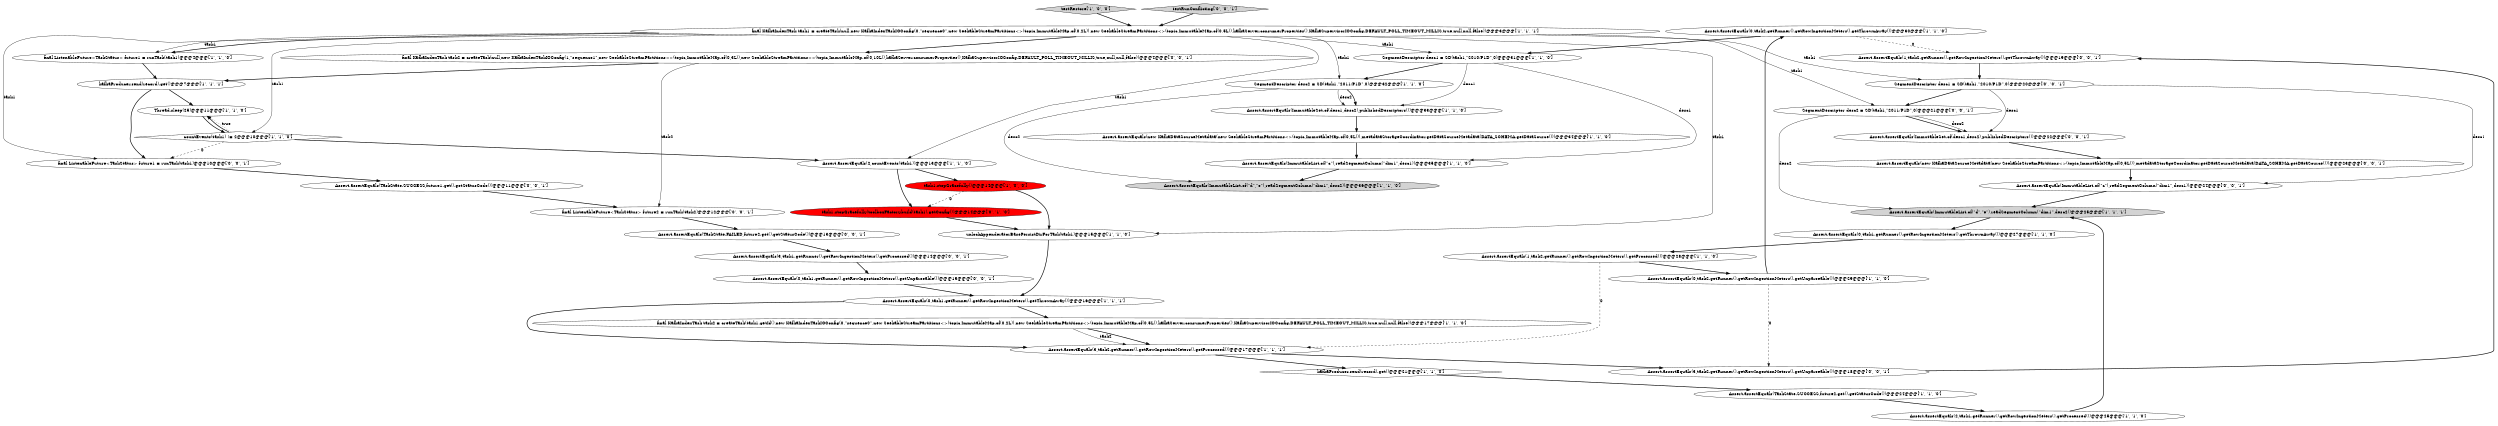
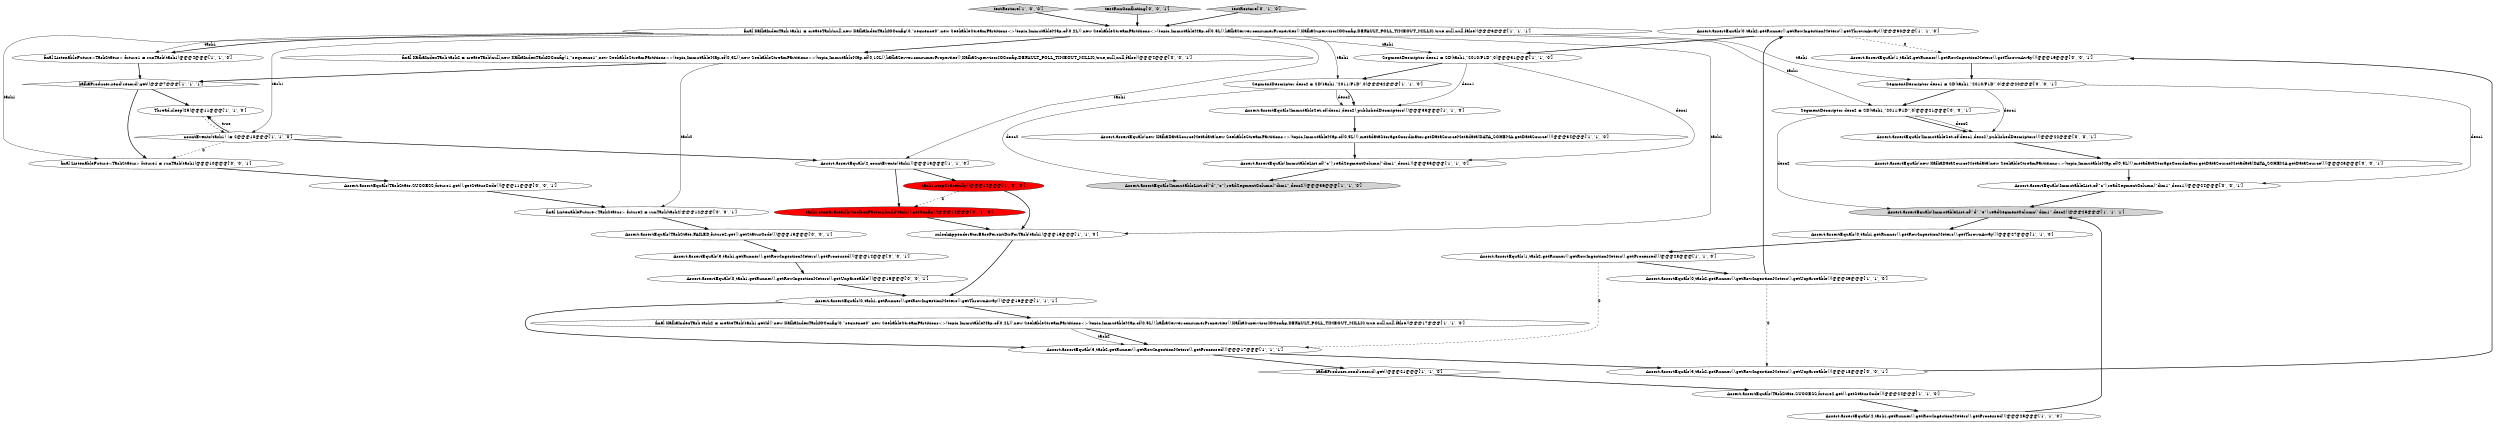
none -> (1256, 9)
(161, 84) -> (141, 84)
(211, 125) -> (211, 125)
